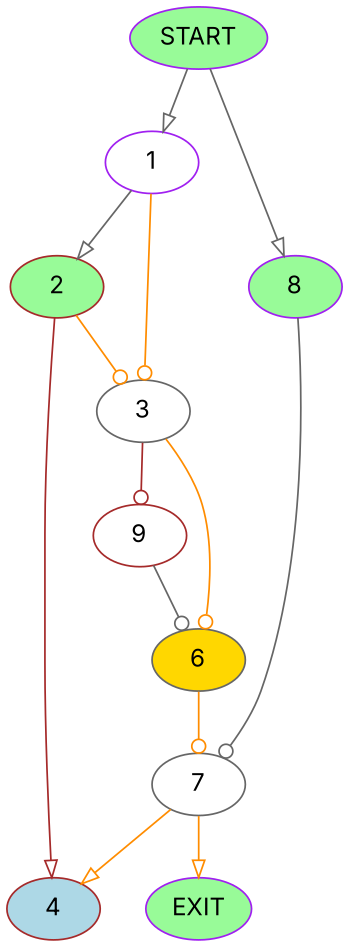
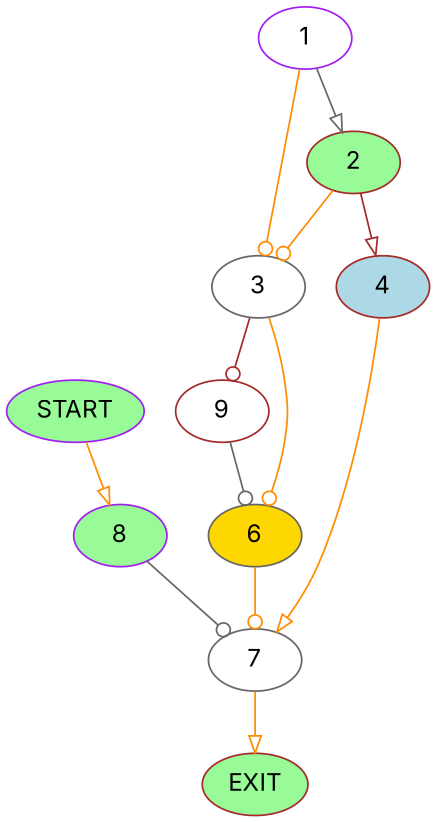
(179, 92) -> none
(244, 154) -> (95, 465)
(133, 841) -> (349, 473)
(199, 909) -> (255, 784)
